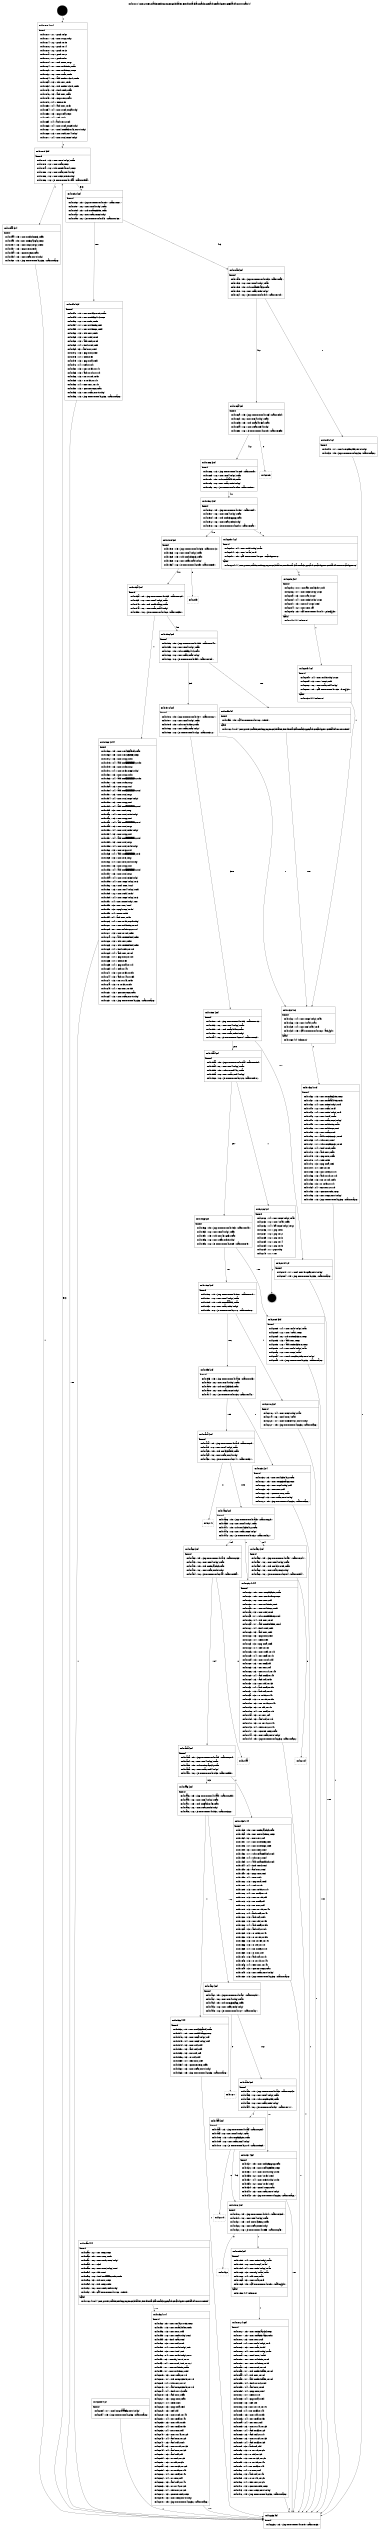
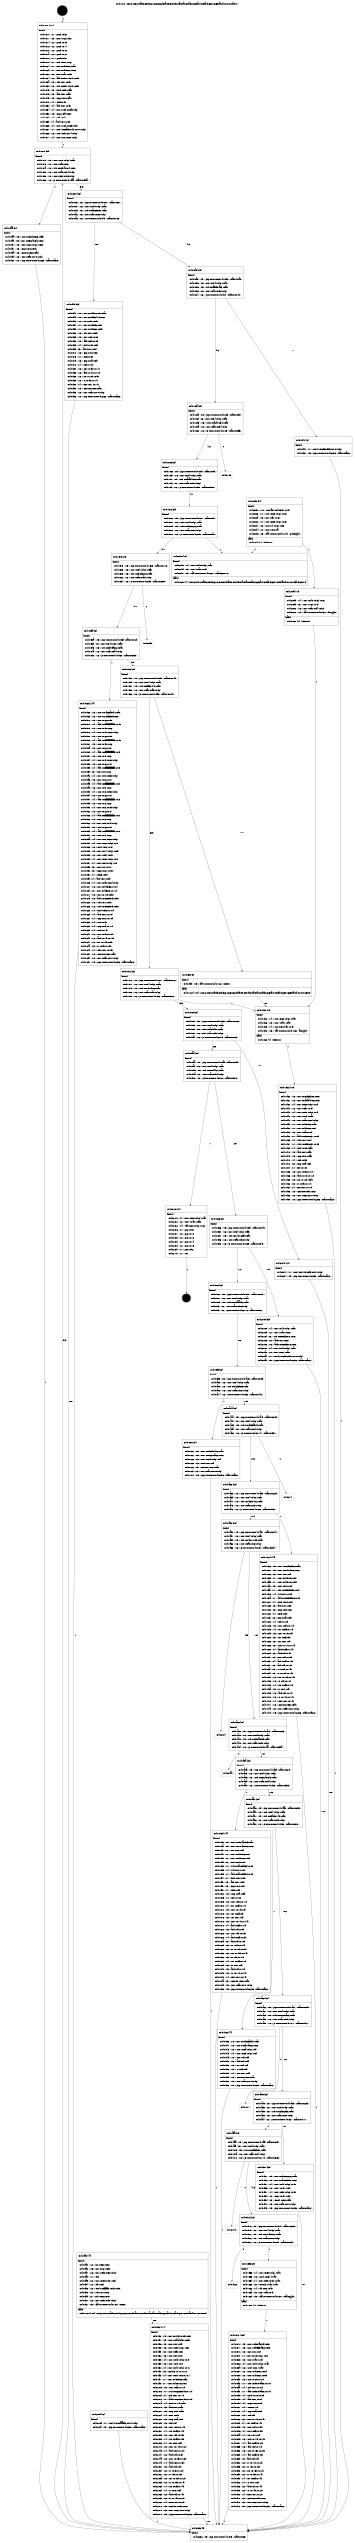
(298, 572) -> (255, 549)
(290, 1415) -> none
(229, 1542) -> (249, 1635)
(307, 1661) -> (246, 1635)
